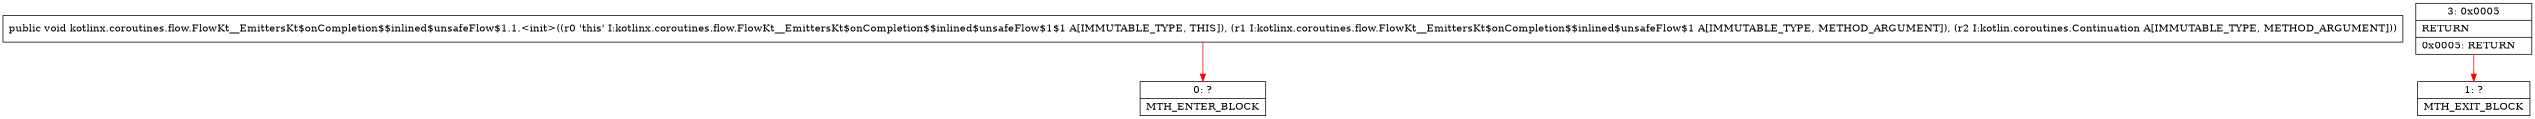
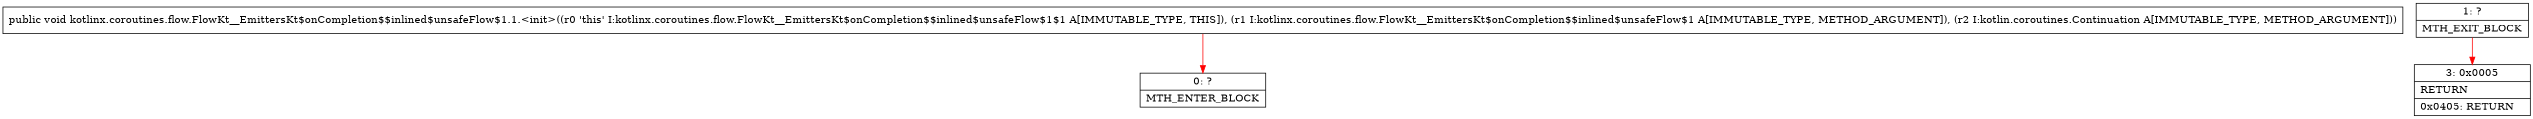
(2474, 45) -> (2472, 107)
(2474, 64) -> (2472, 47)
